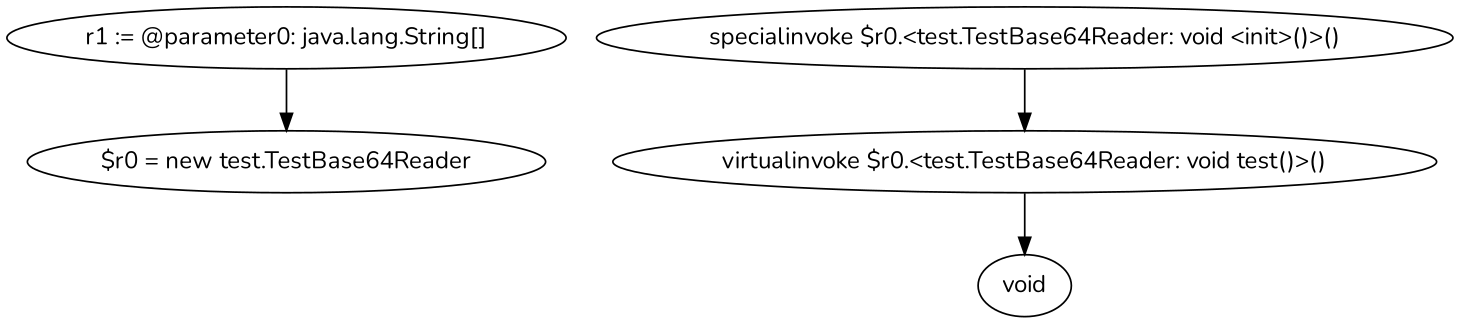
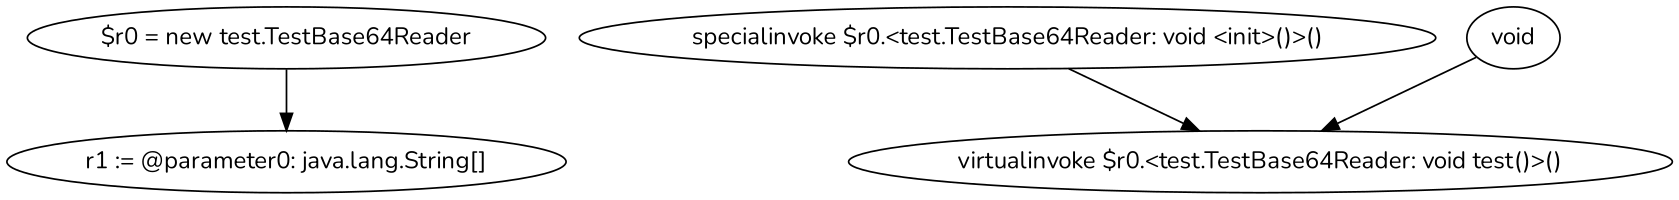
(287, 91) -> (287, 91)
(1025, 215) -> (1407, 90)
